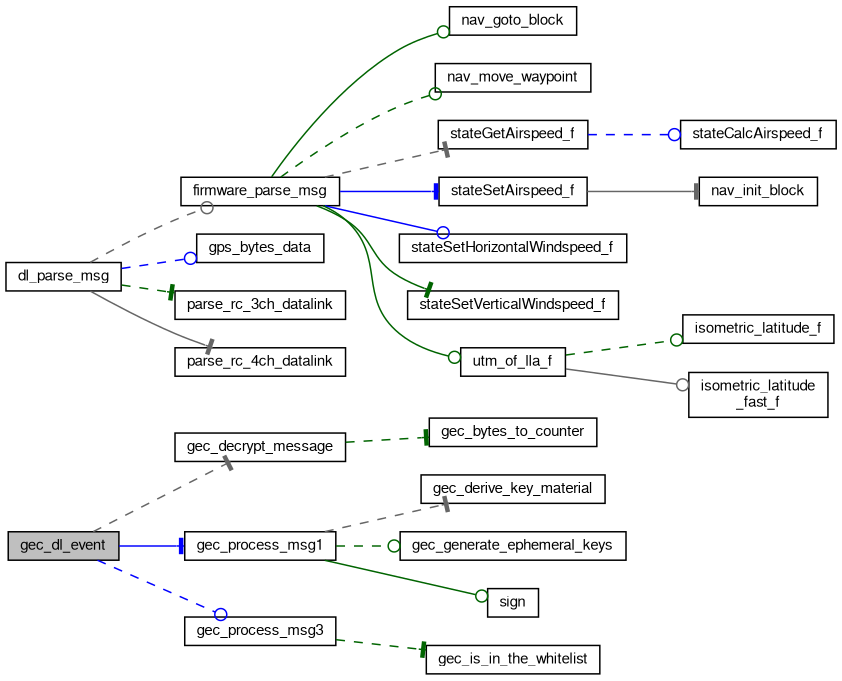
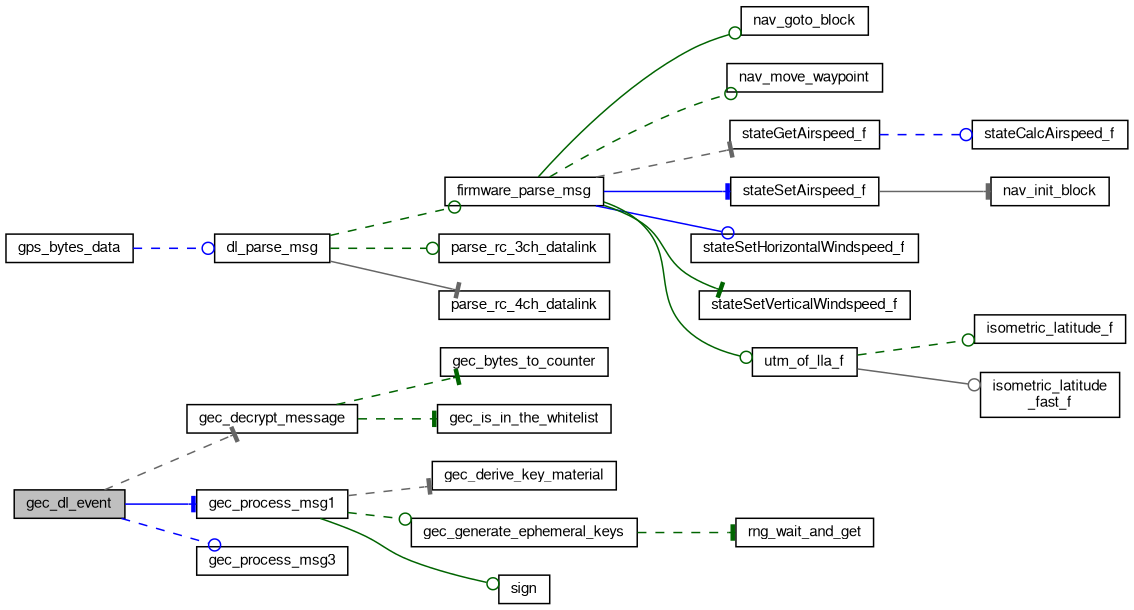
(145, 234) -> (389, 222)
(153, 264) -> (168, 248)
(144, 288) -> (378, 248)
none -> (805, 533)
(377, 644) -> (394, 419)
